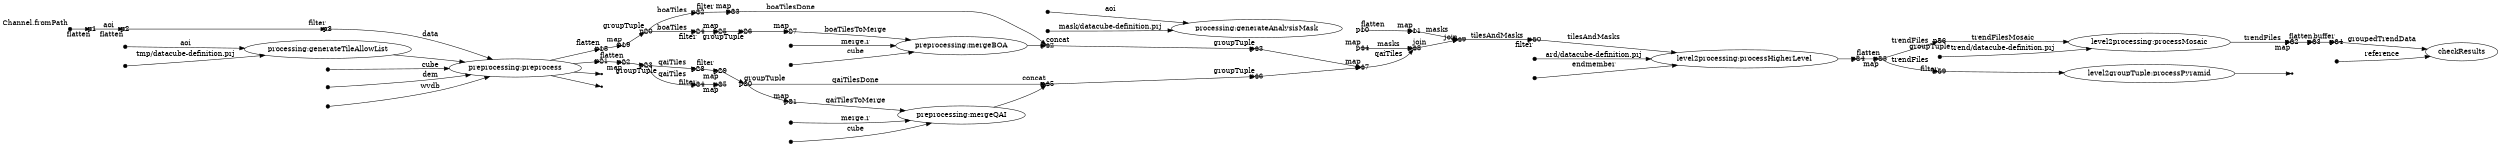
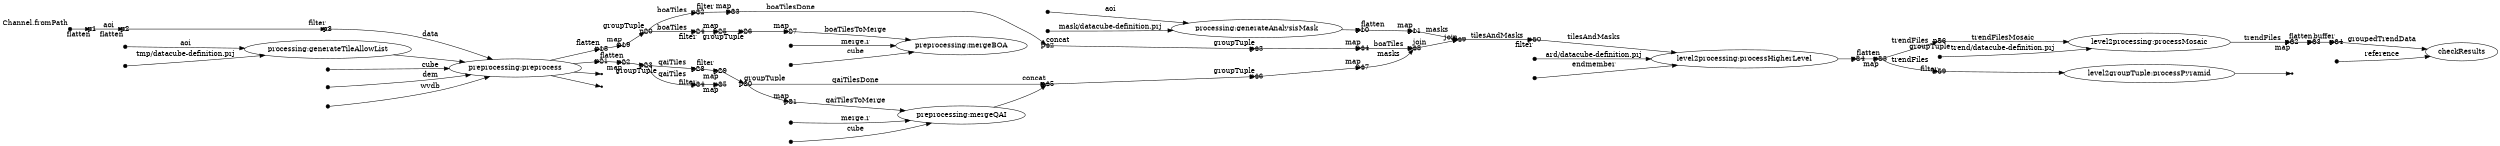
none -> (1349, 30)
(1389, 44) -> (1389, 44)
(1034, 46) -> none
(1389, 54) -> (1389, 54)
(1307, 58) -> (1307, 49)
